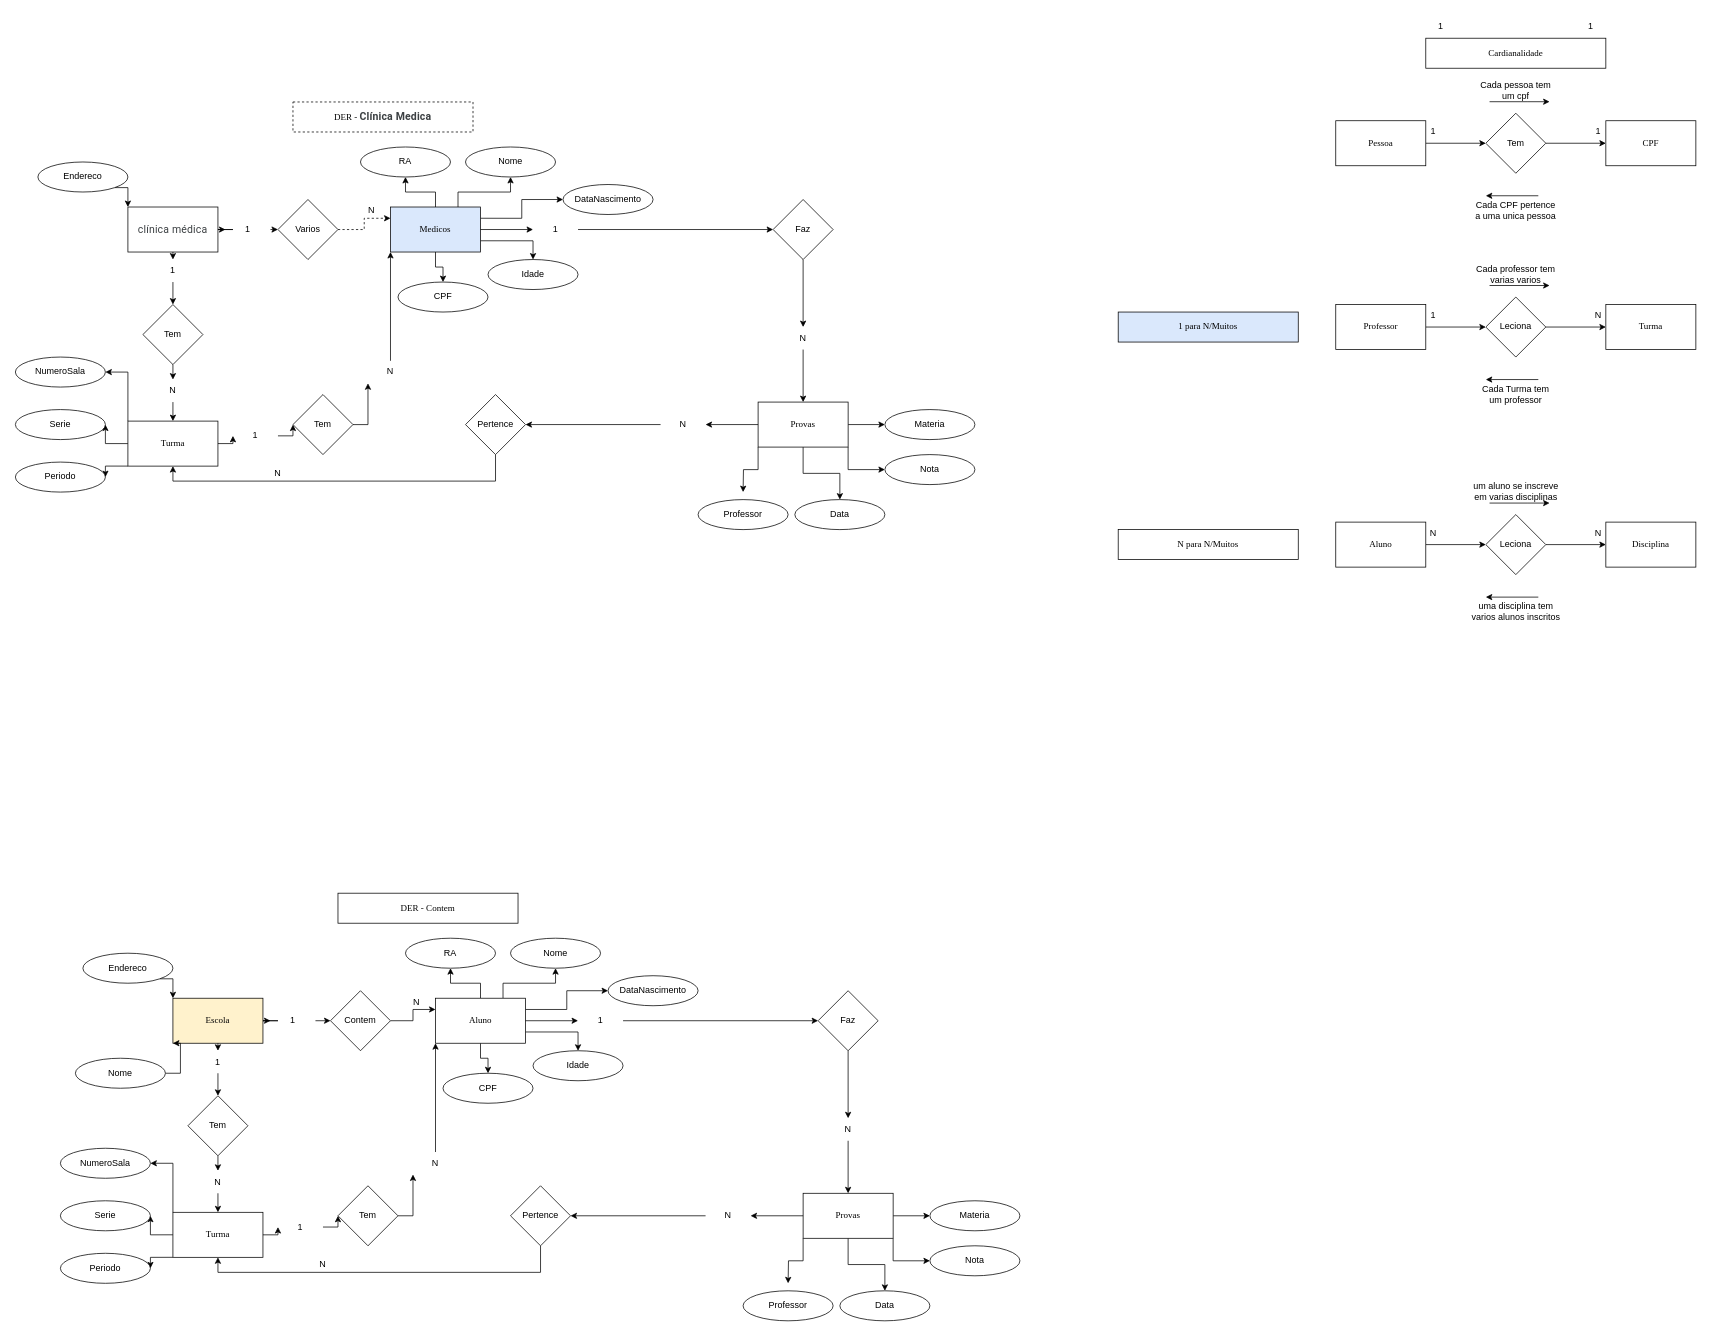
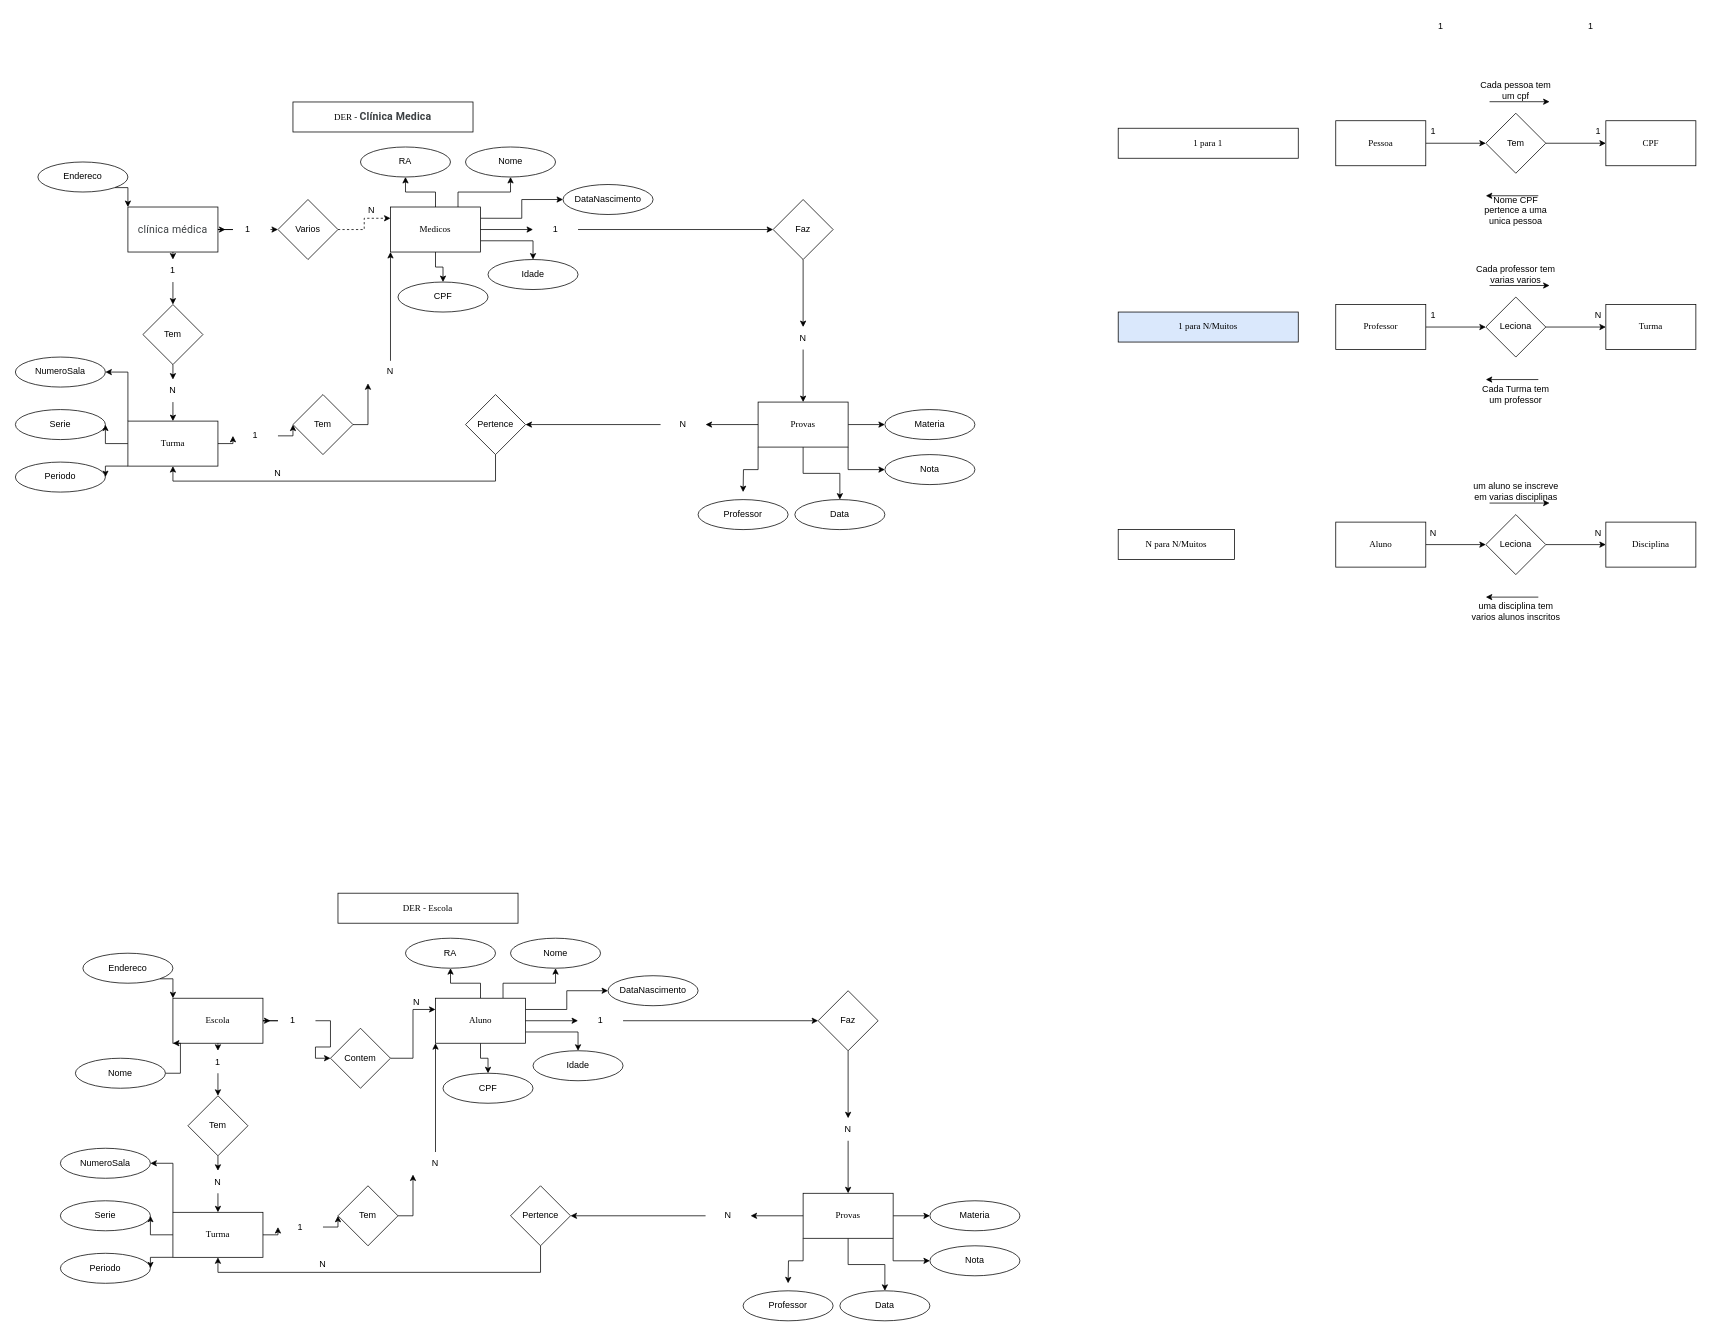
(1515, 53) -> none
(383, 117) -> (383, 117)
none -> (1208, 143)
(1515, 210) -> (1515, 210)
(435, 229) -> (435, 229)
(1208, 544) -> (1176, 544)
(428, 908) -> (428, 908)
(218, 1020) -> (218, 1020)
(360, 1020) -> (360, 1058)
